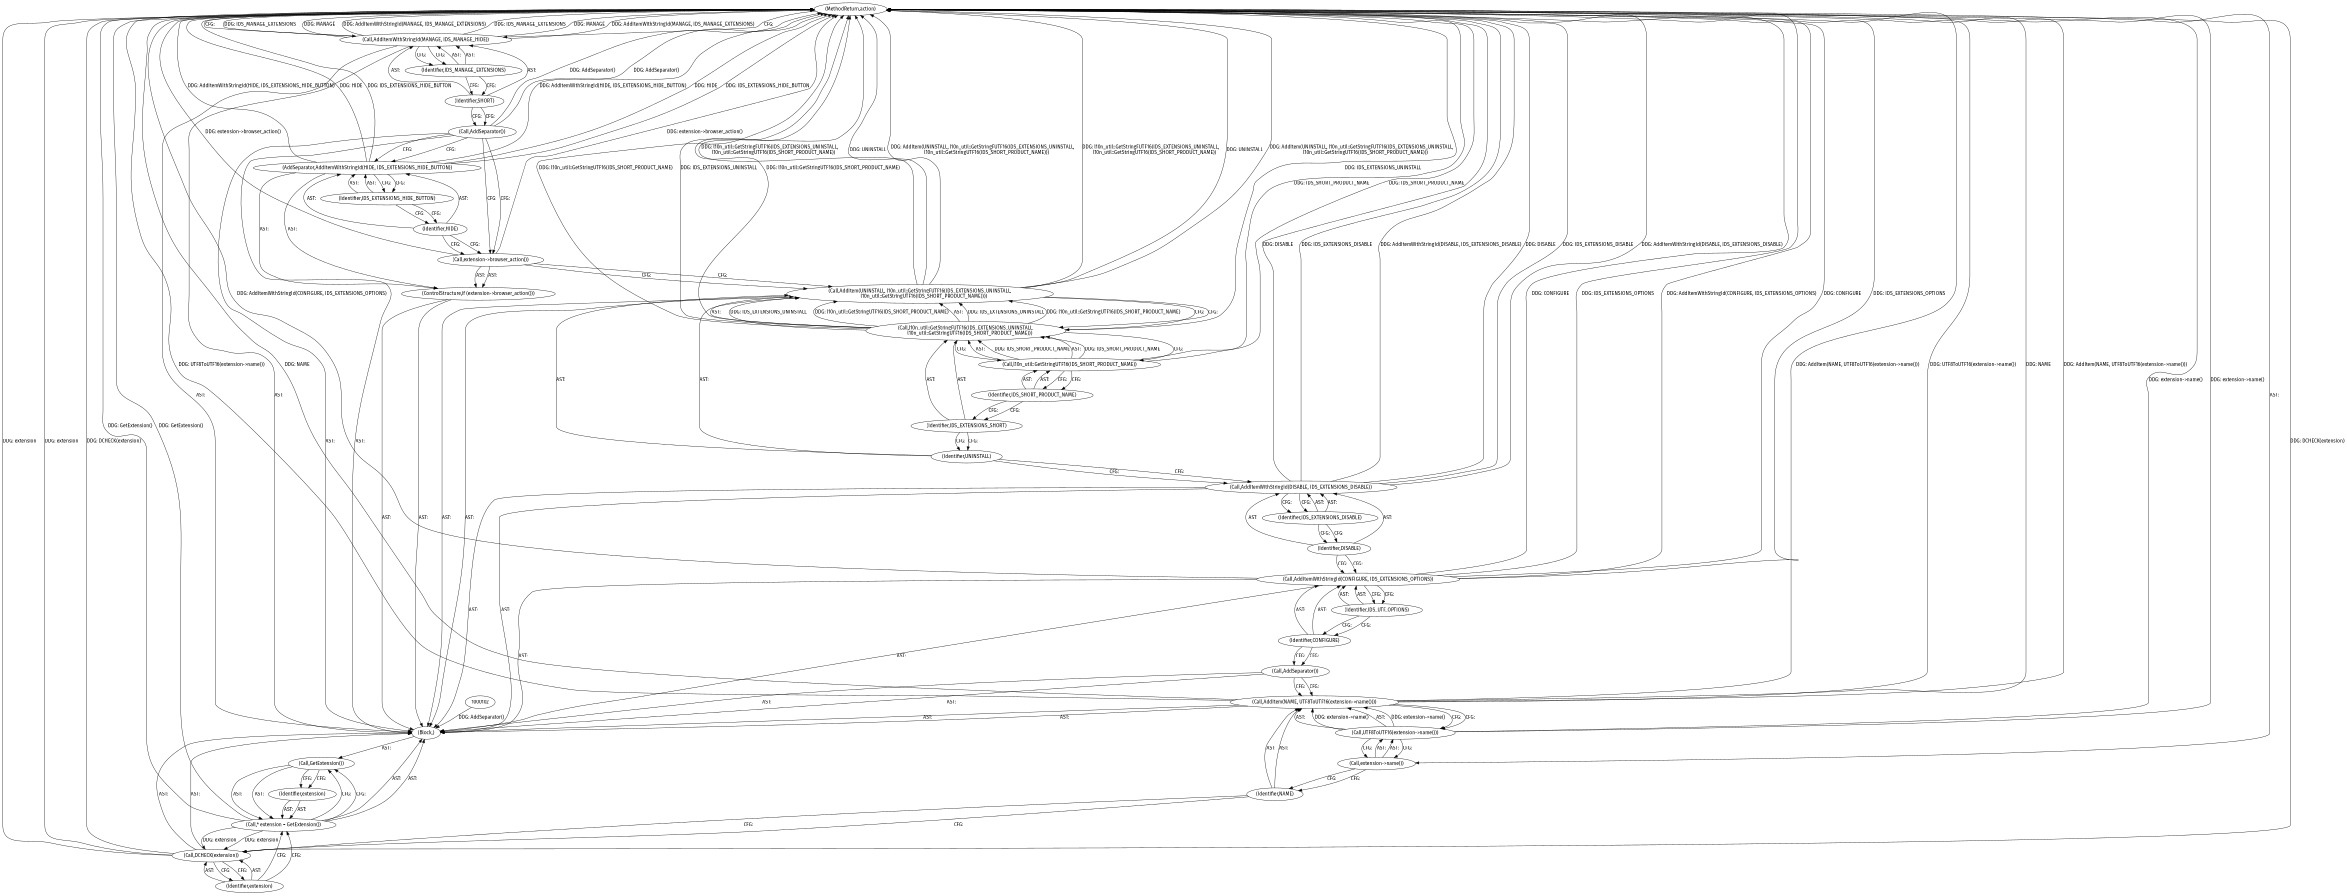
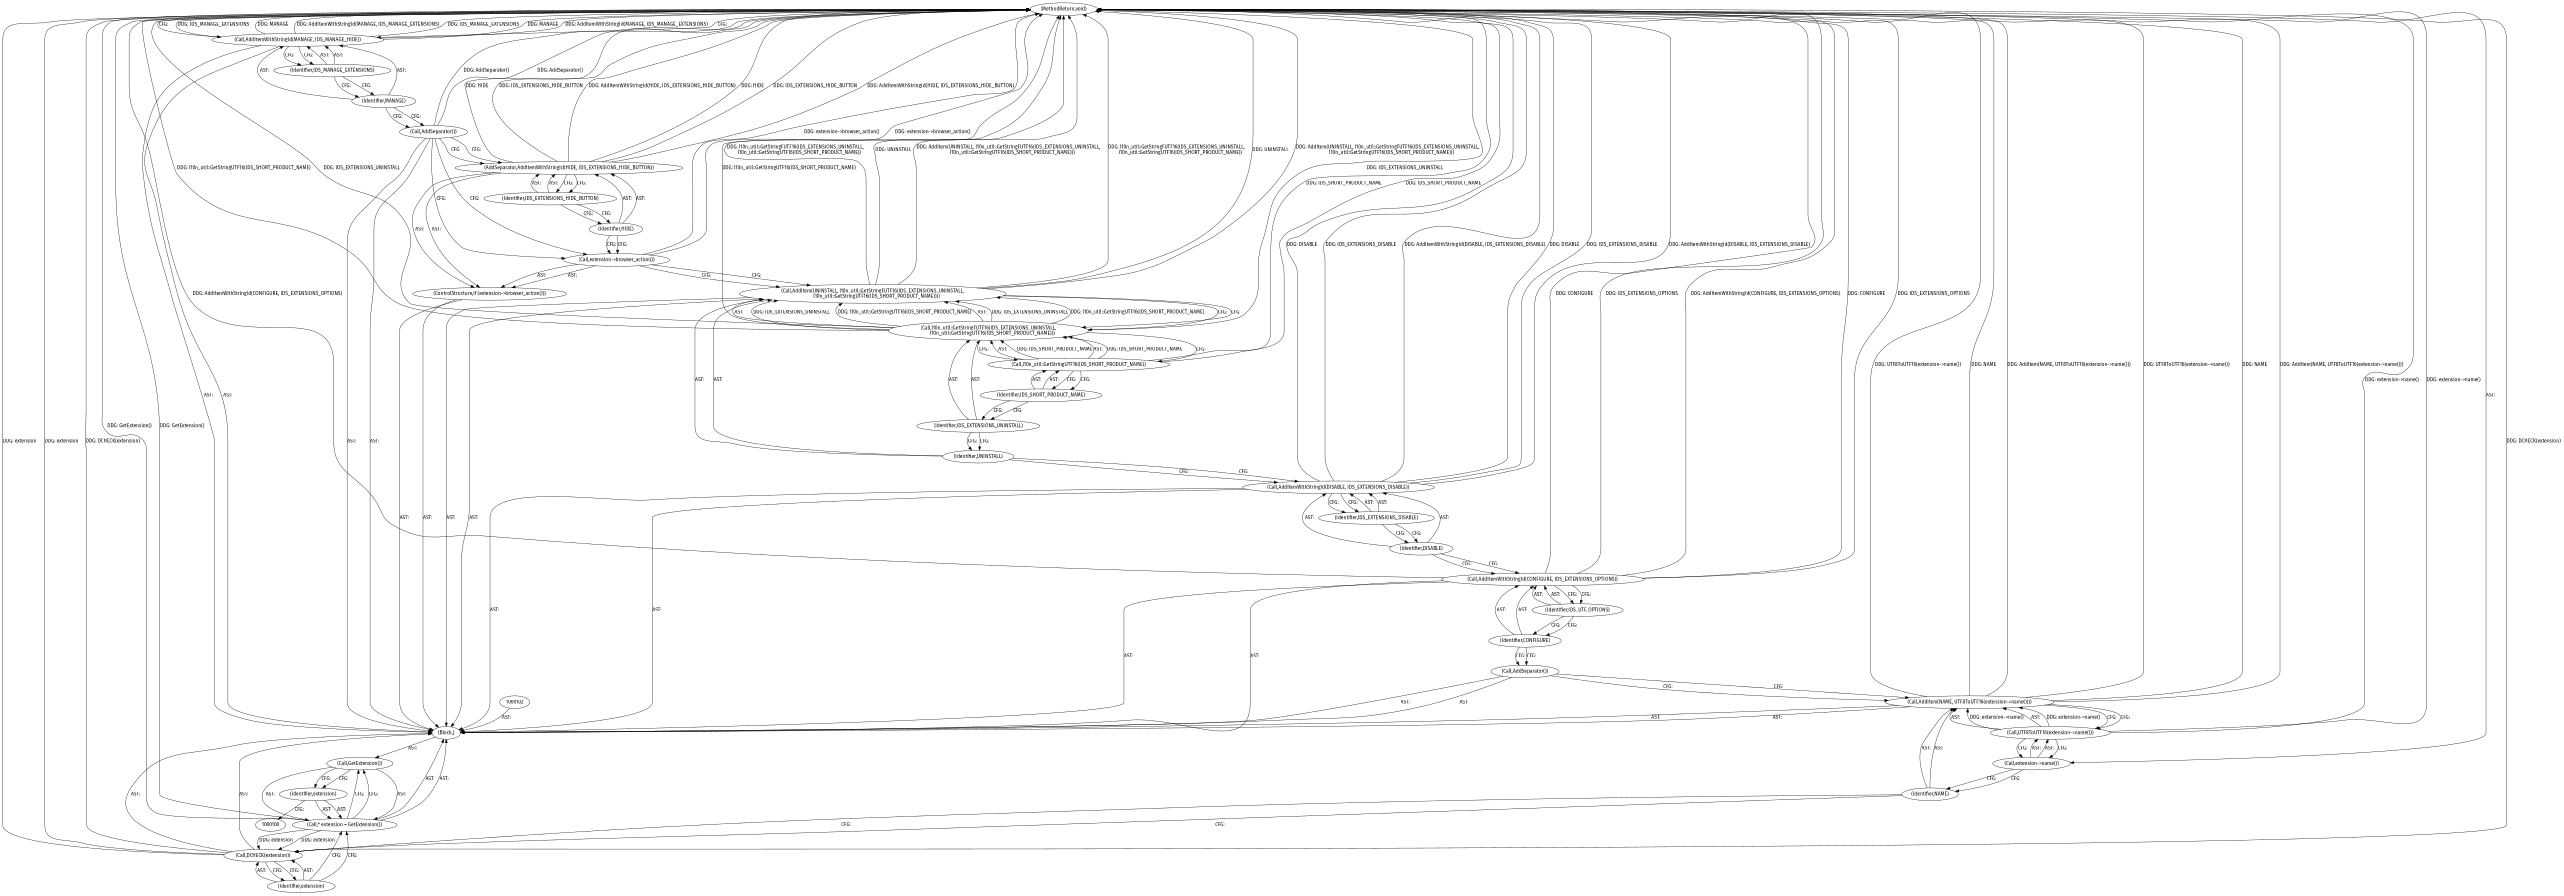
(851, 9) -> (1064, 9)
(474, 101) -> (384, 101)
(967, 426) -> (978, 426)
(482, 718) -> (507, 718)
none -> (271, 825)
